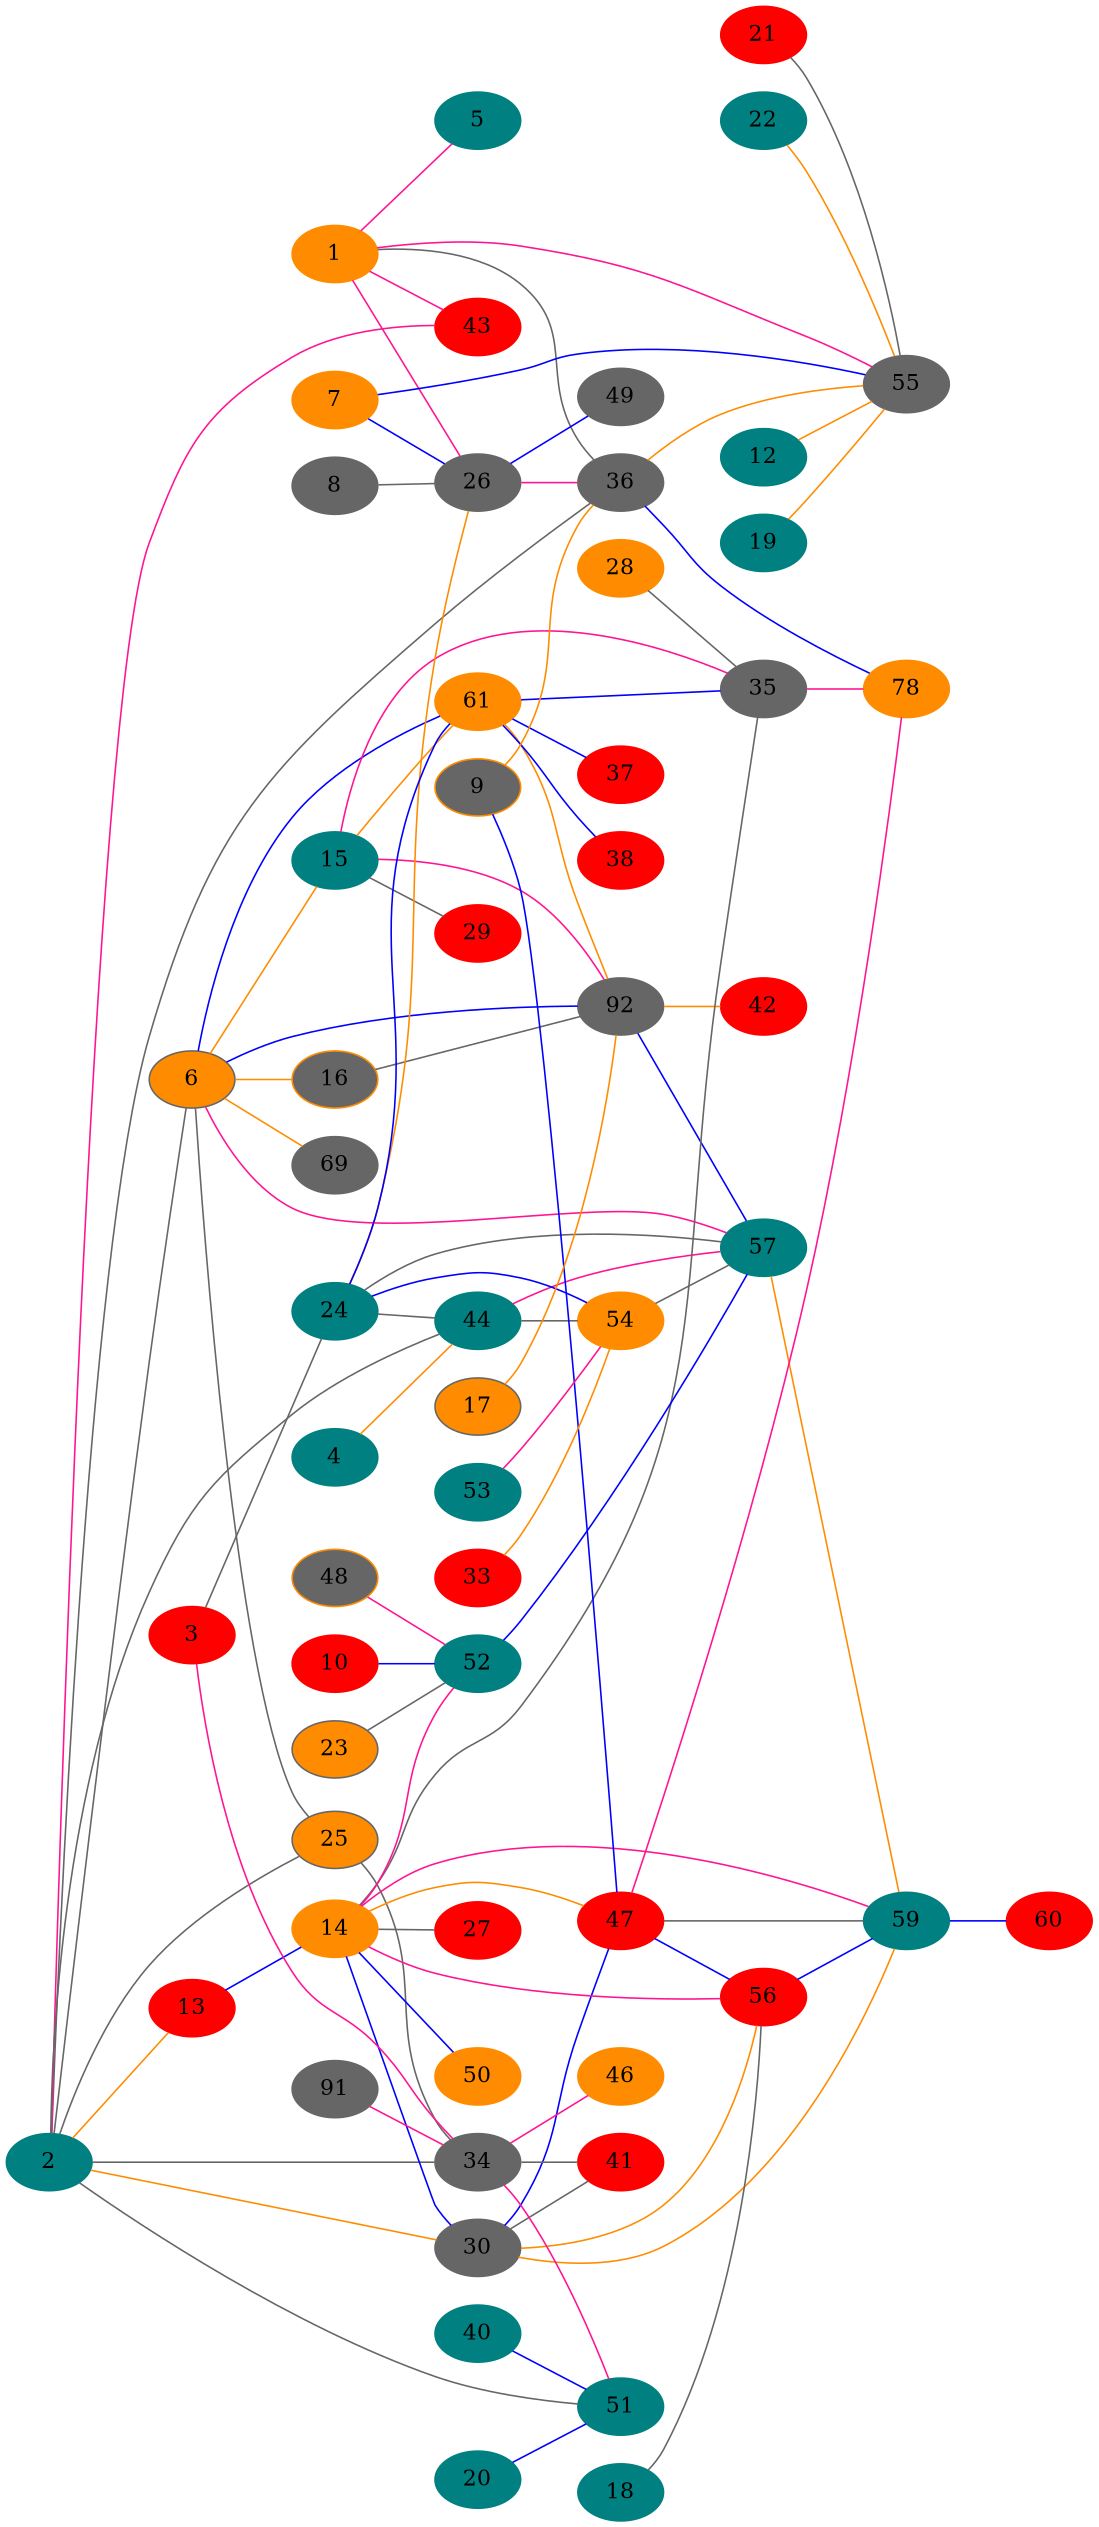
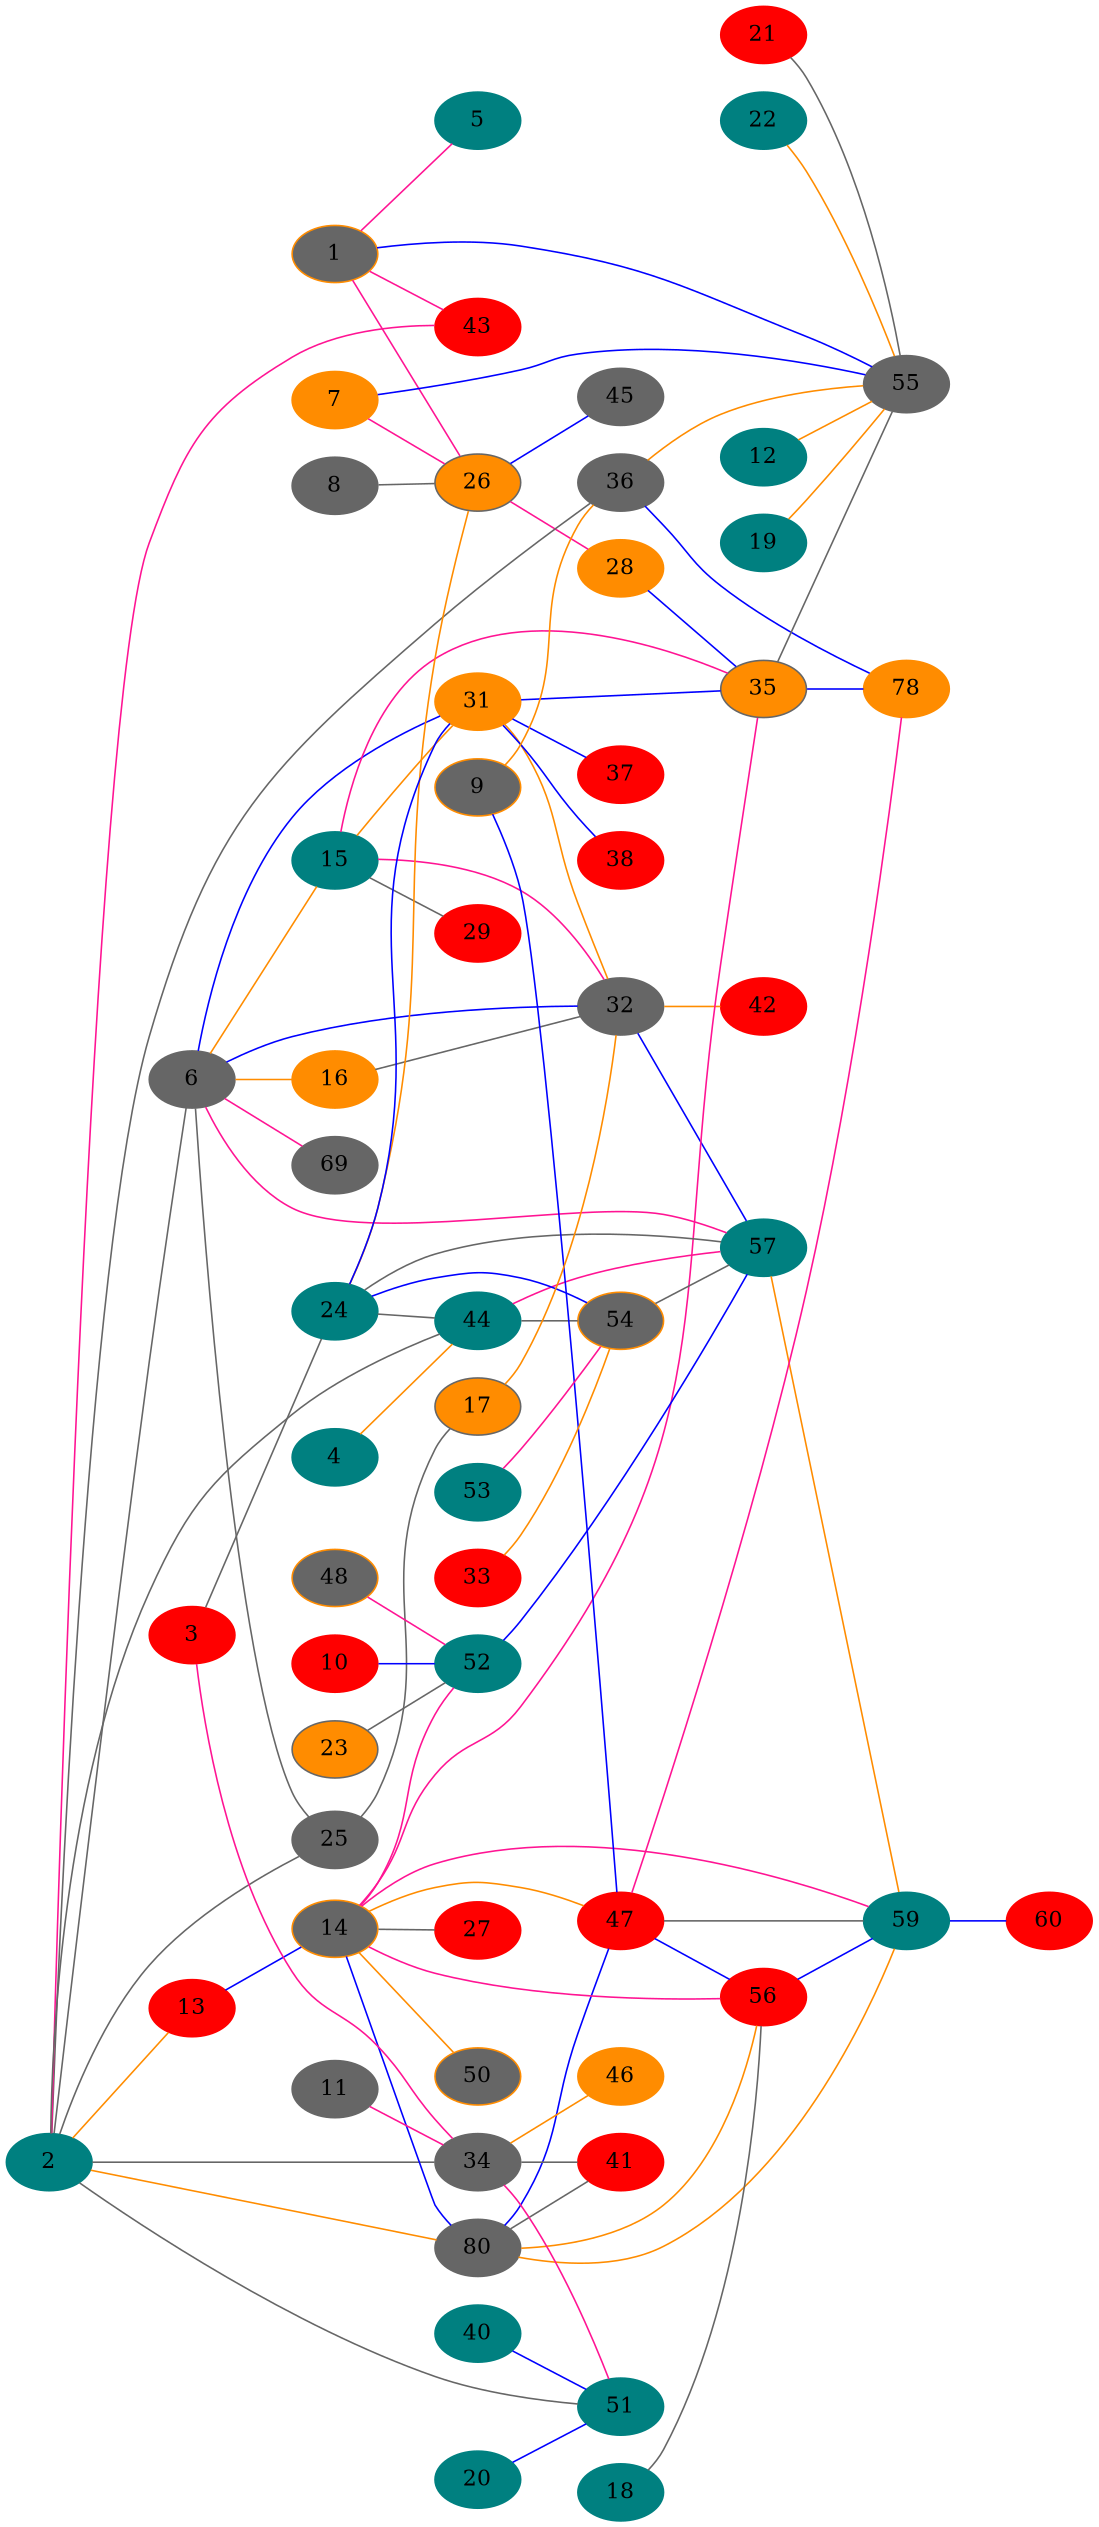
(335, 254) -> (335, 254)
(633, 270) -> (633, 270)
(537, 301) -> none
(621, 397) -> (621, 397)
(406, 441) -> (406, 441)
(478, 483) -> (478, 483)
(550, 483) -> (545, 523)
none -> (835, 537)
(692, 629) -> (692, 629)
(764, 689) -> (764, 689)
(835, 689) -> (835, 689)
(478, 702) -> (478, 702)
(621, 1006) -> (621, 1006)
(192, 1080) -> (192, 1080)
(335, 1080) -> (335, 1080)
(264, 1122) -> (264, 1122)
(621, 1321) -> (621, 1321)
(679, 1360) -> (679, 1360)
(335, 1840) -> (335, 1840)
(335, 1929) -> (335, 1929)
(405, 1987) -> (406, 1633)
(394, 1990) -> (406, 2002)
(478, 2076) -> (478, 2076)
(335, 2089) -> (335, 2089)
(543, 2123) -> (543, 2123)
(478, 2248) -> (478, 2248)
